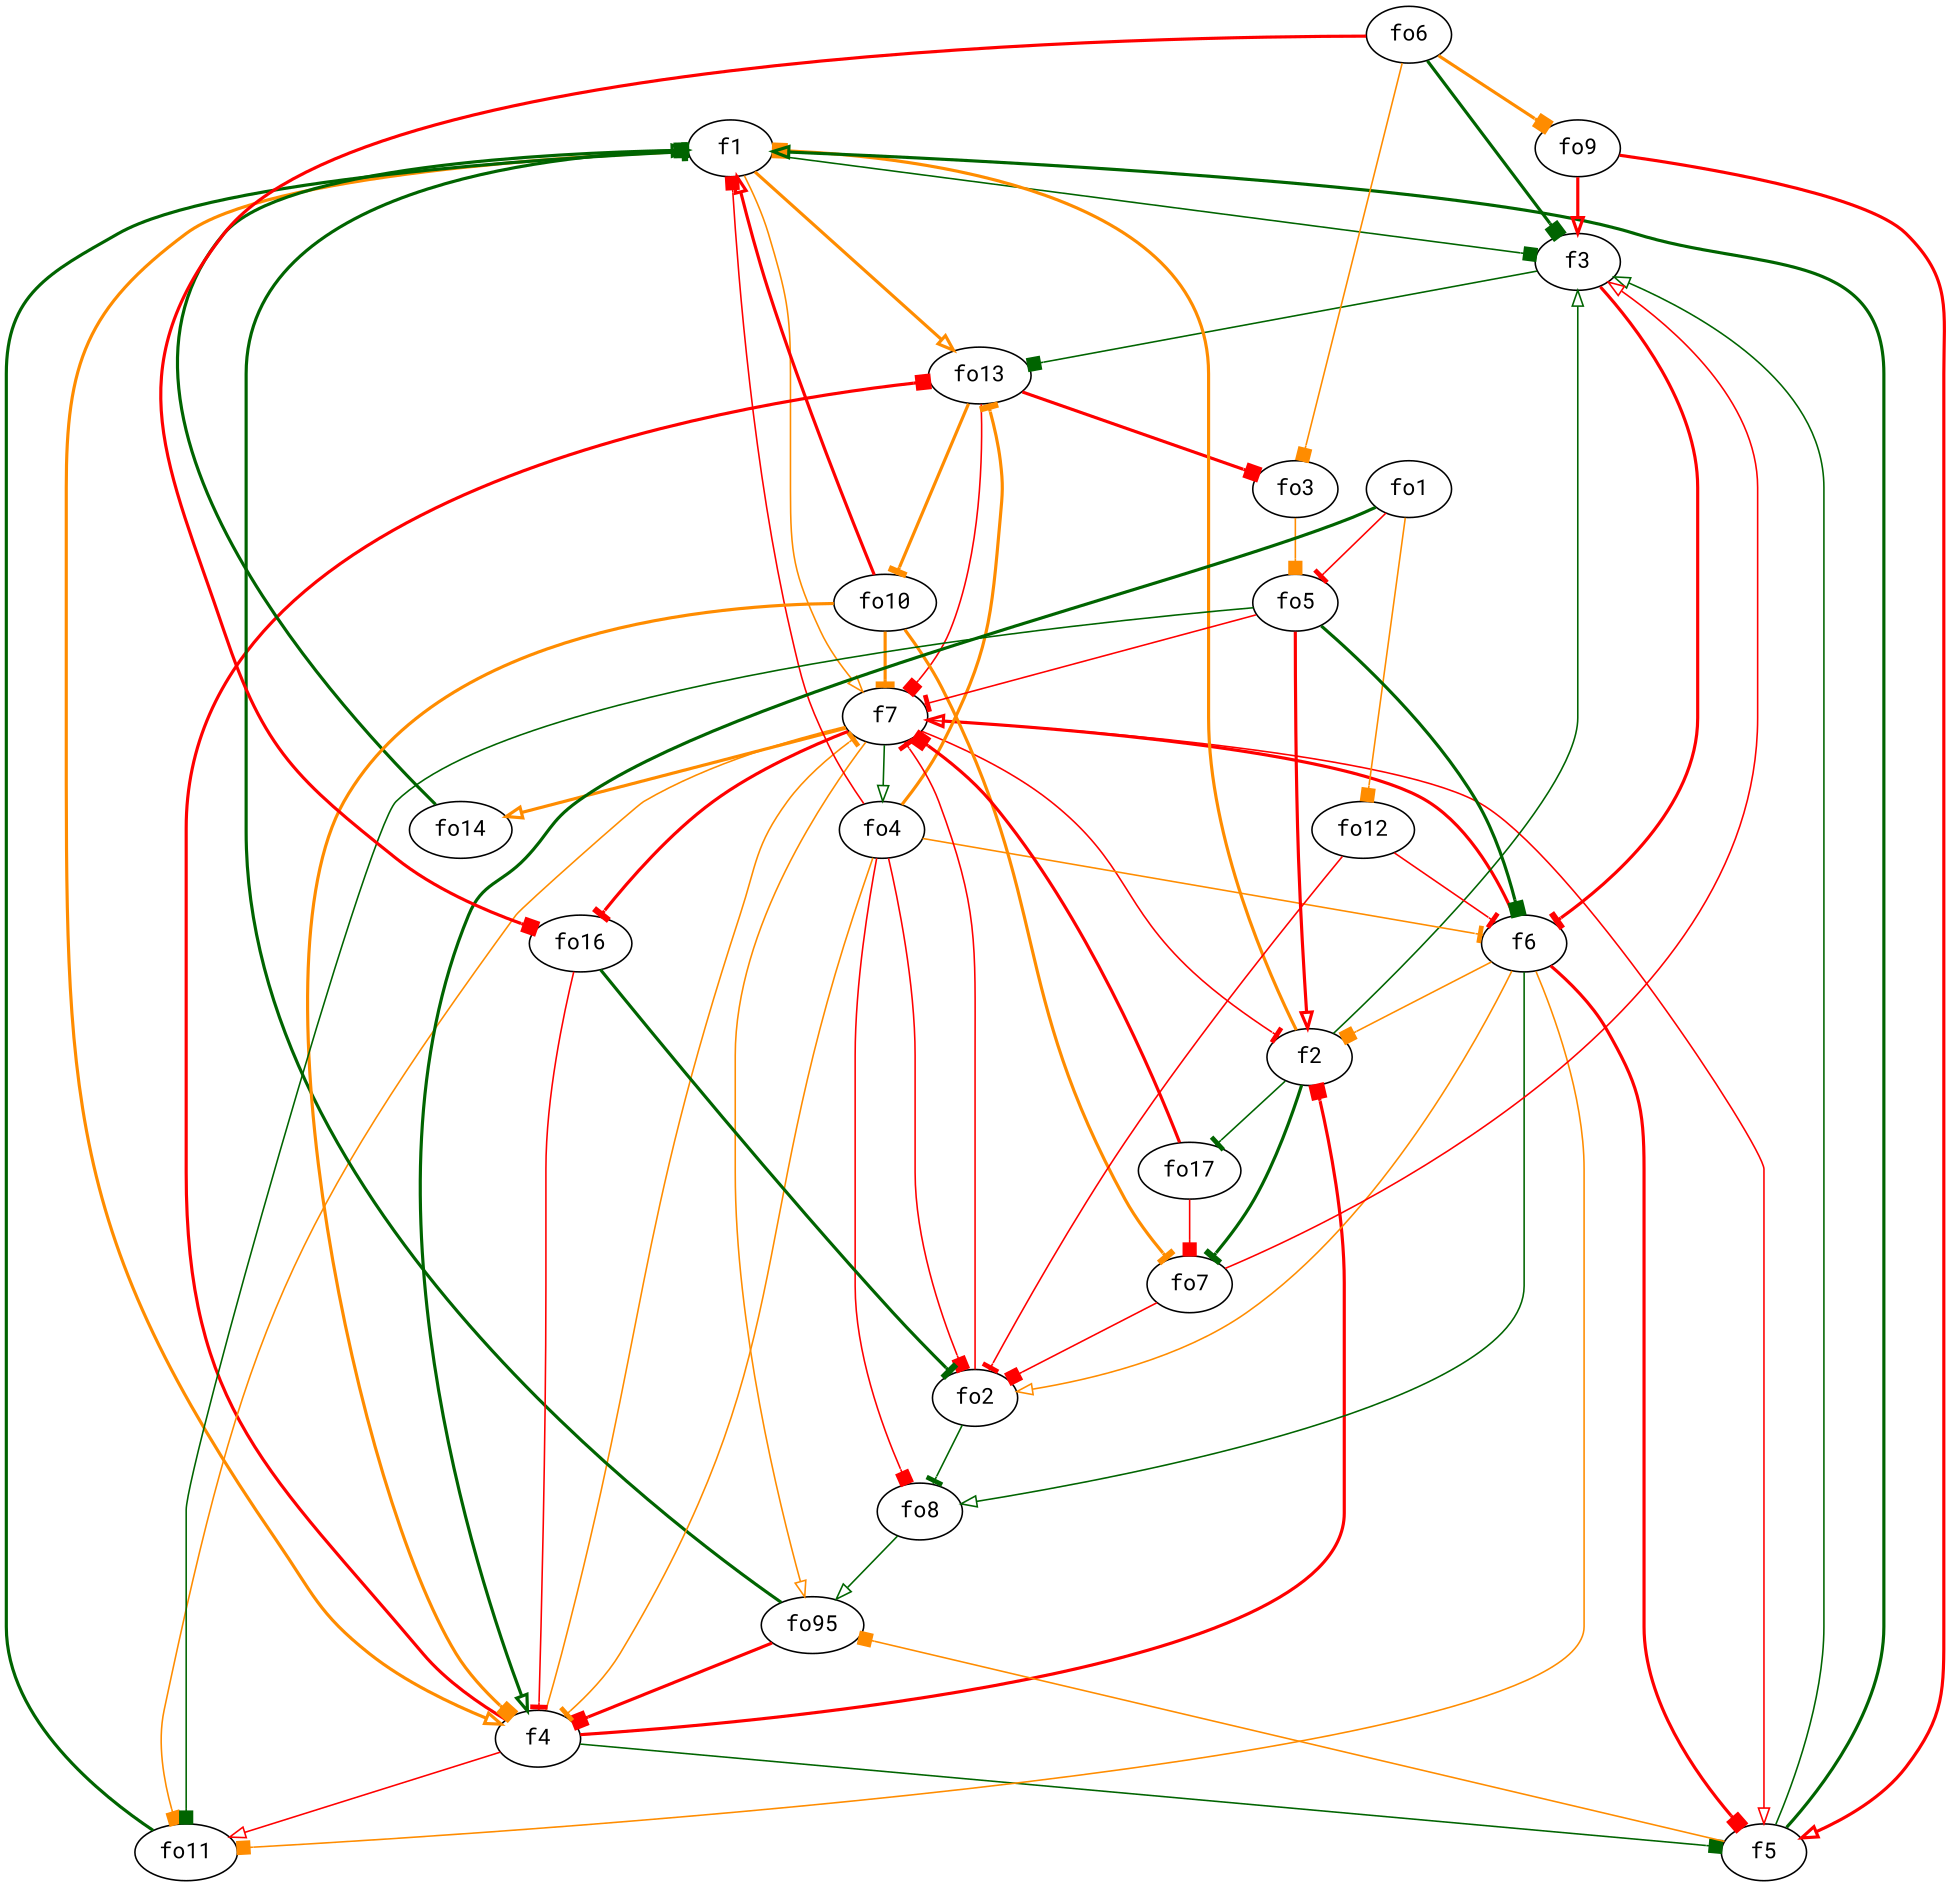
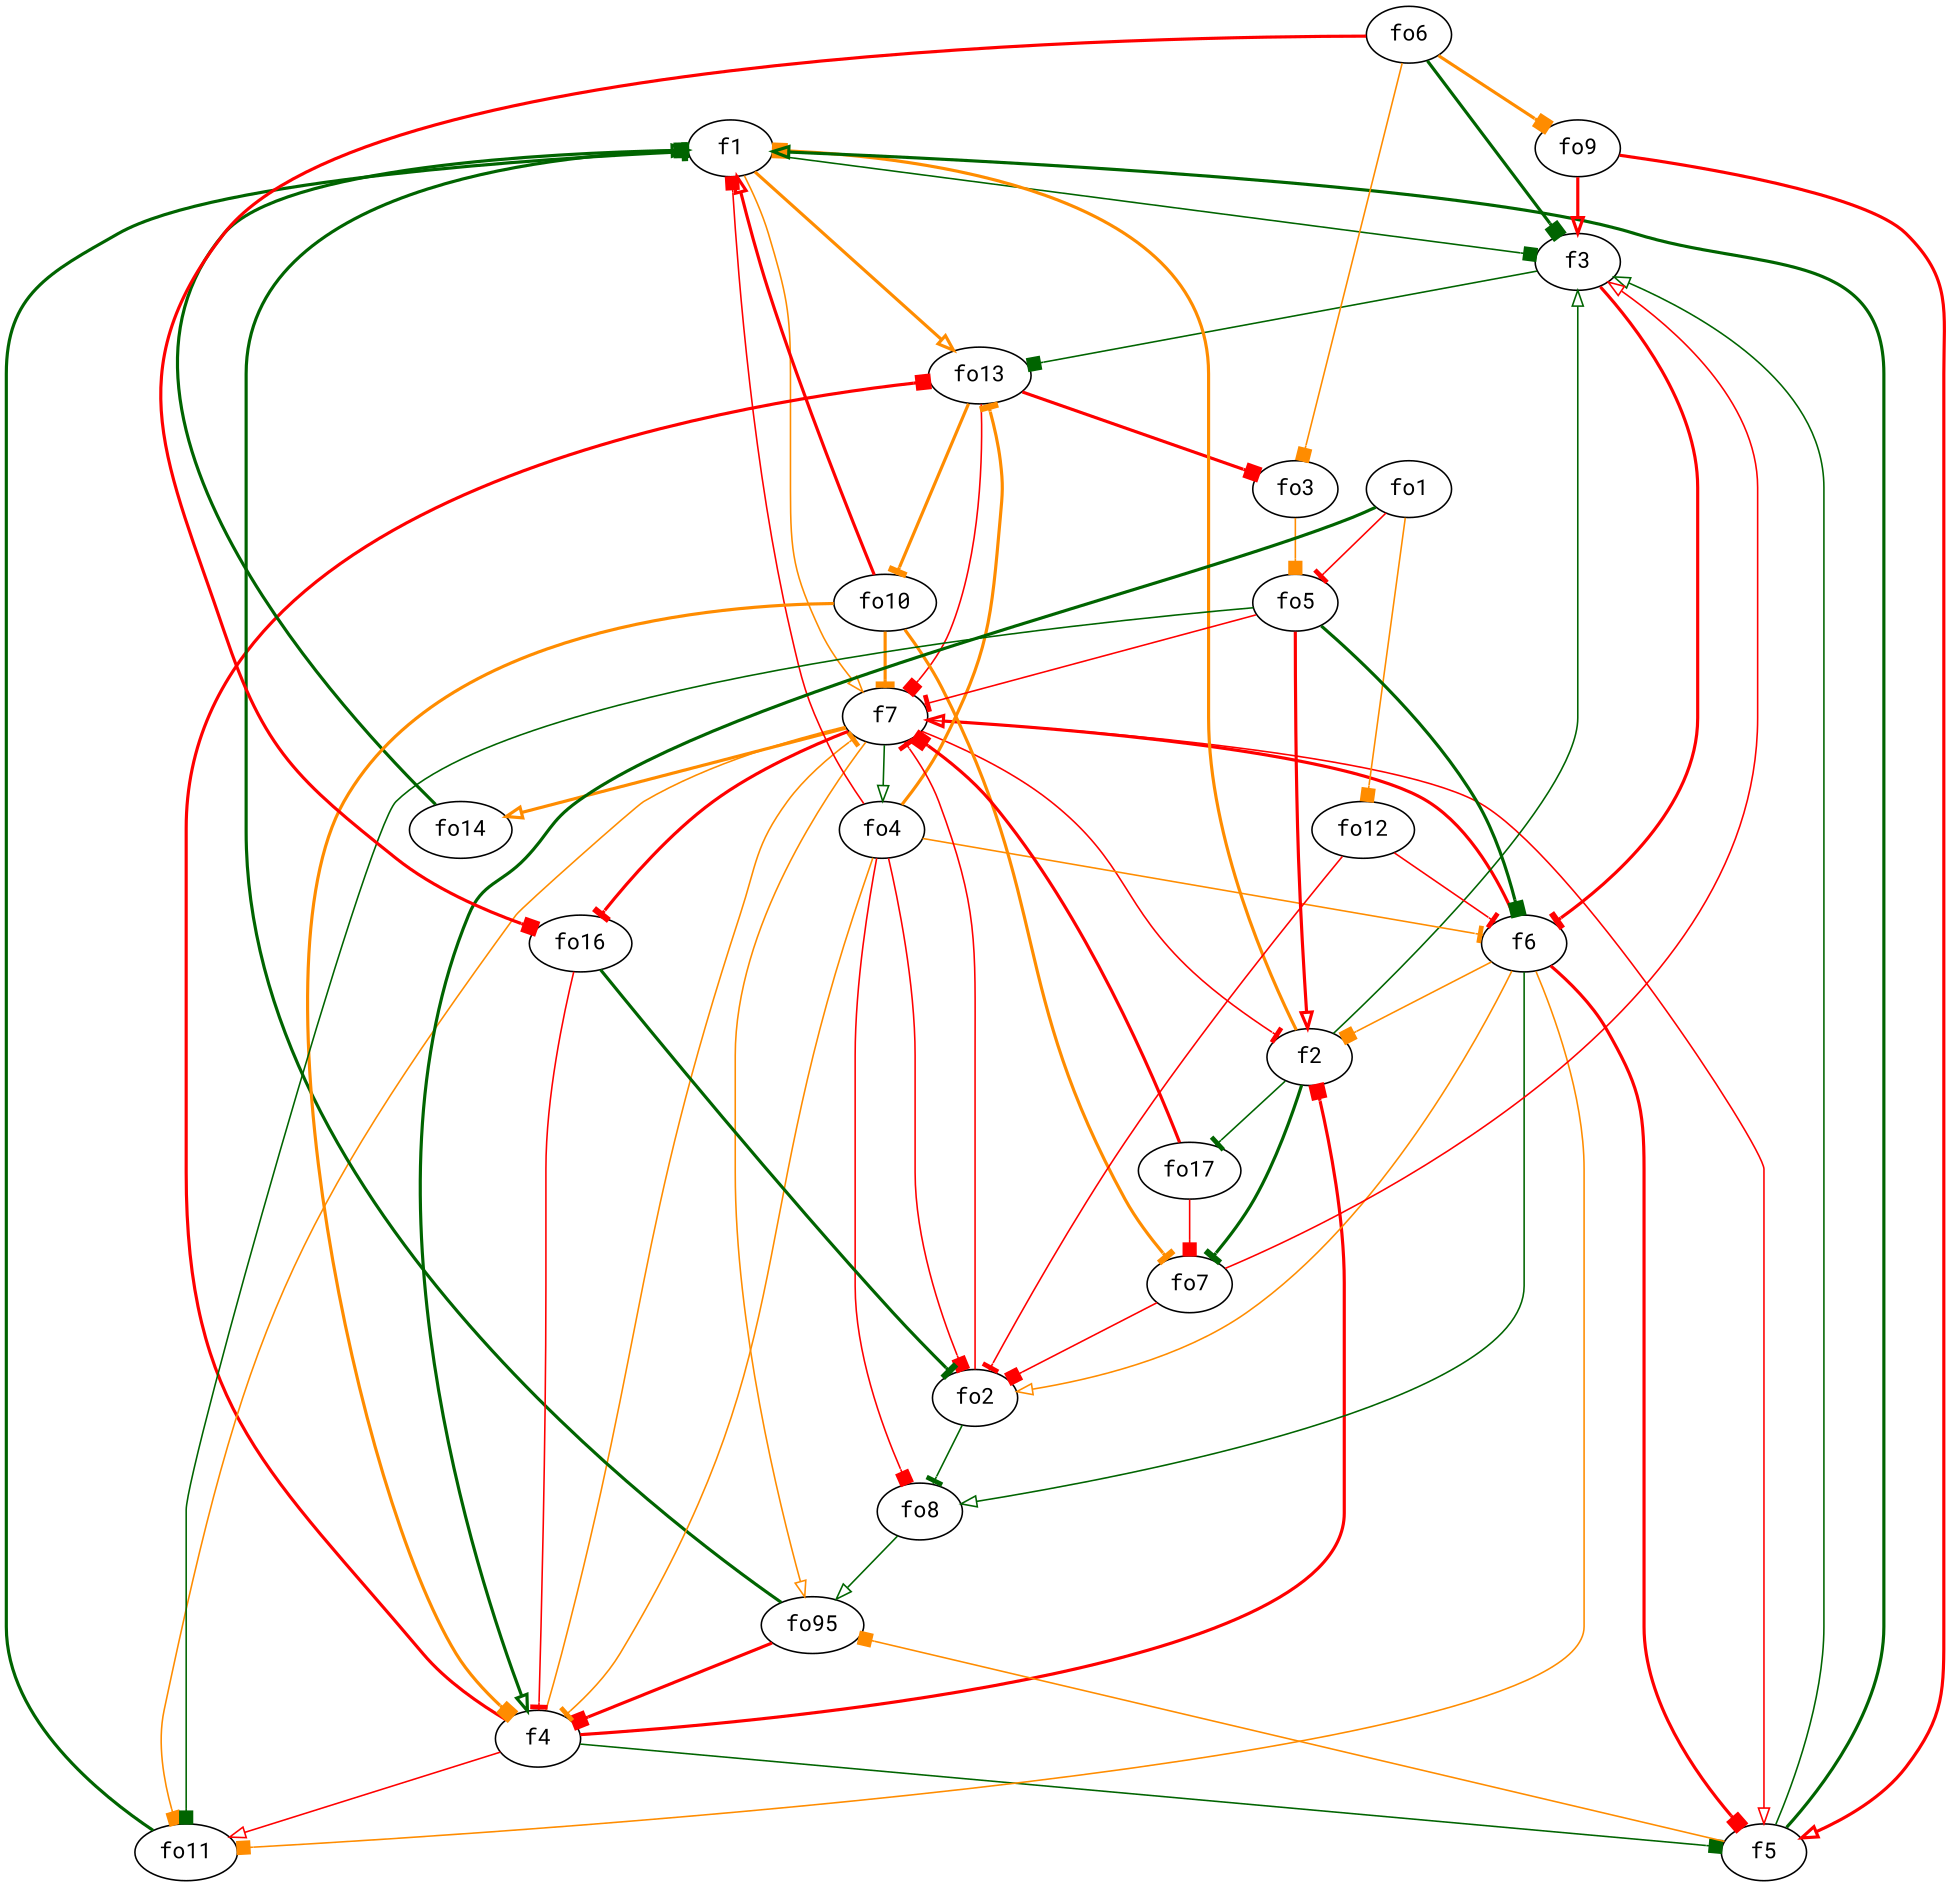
(66, 774) -> none
